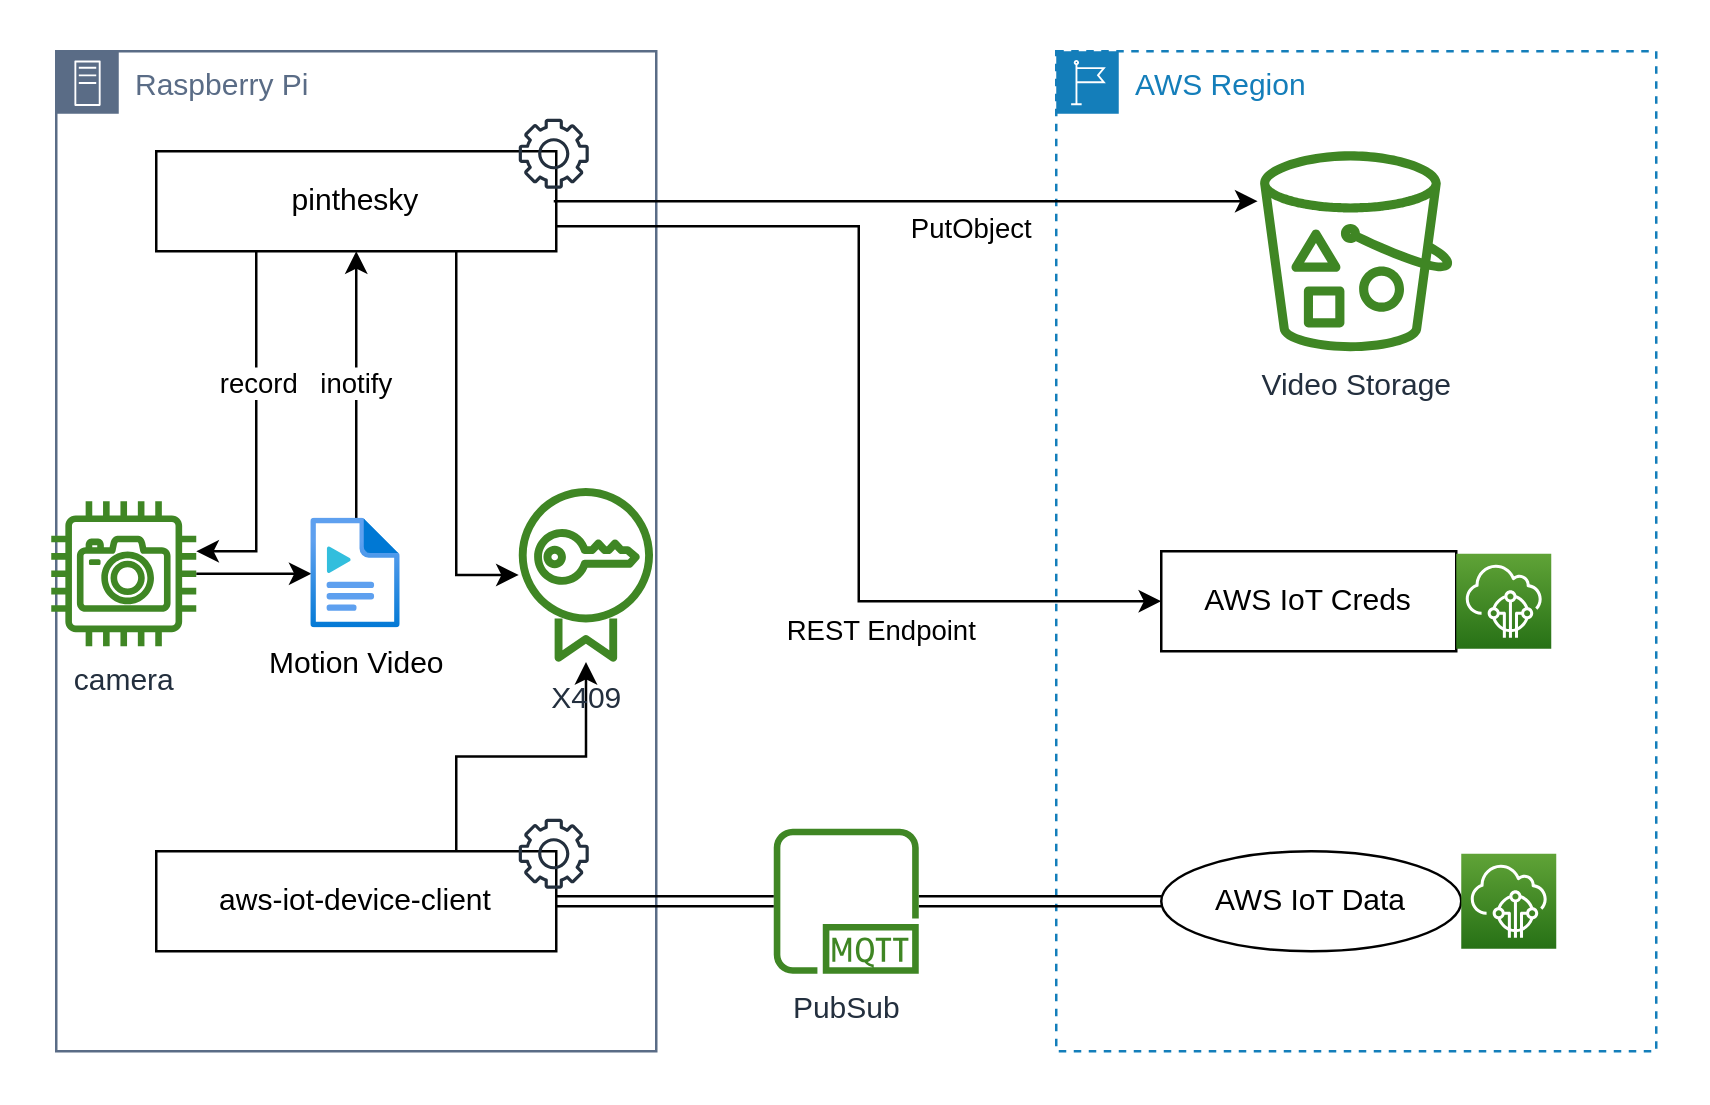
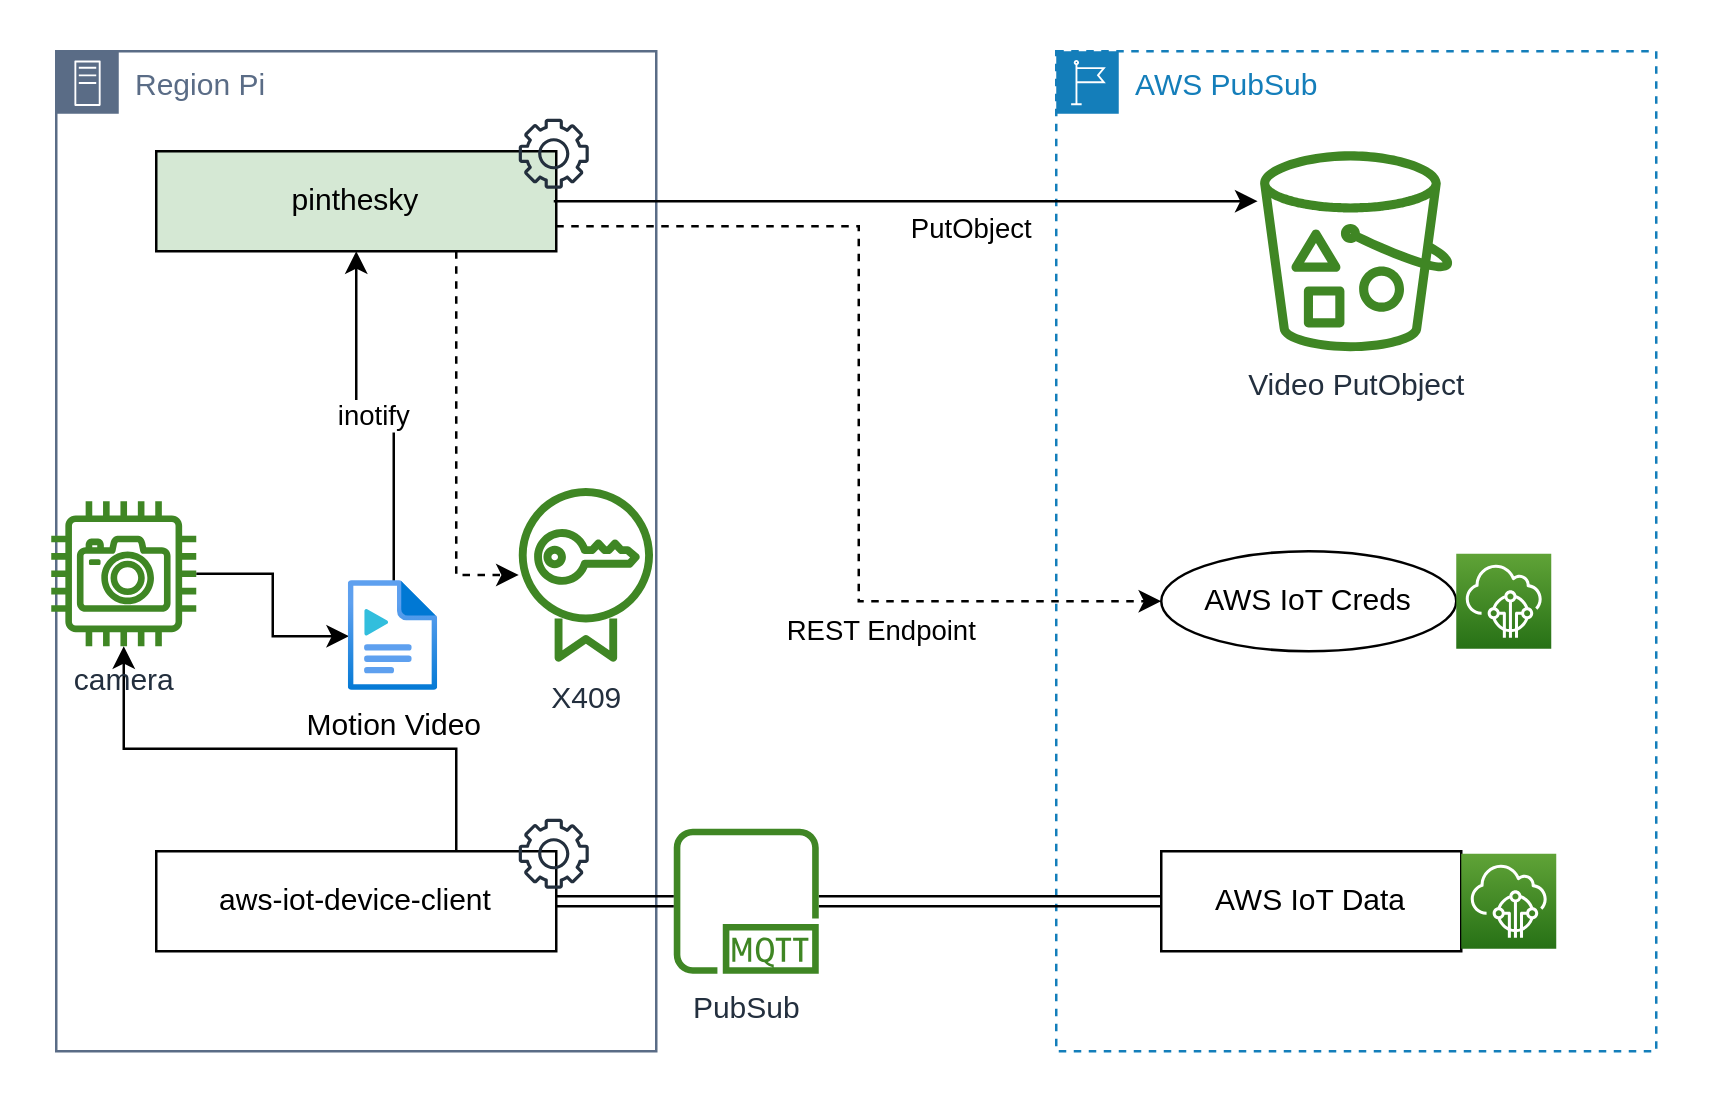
(229, 87) -> (200, 87)
(1212, 87) -> (1216, 87)
(356, 201) -> (356, 201)
(1358, 387) -> (1358, 387)
(456, 438) -> (456, 438)
(859, 456) -> (859, 456)
(256, 486) -> none
(356, 574) -> (394, 636)
(1309, 601) -> (1309, 601)
(559, 757) -> (252, 749)
(846, 901) -> (746, 901)
(1311, 901) -> (1311, 901)
